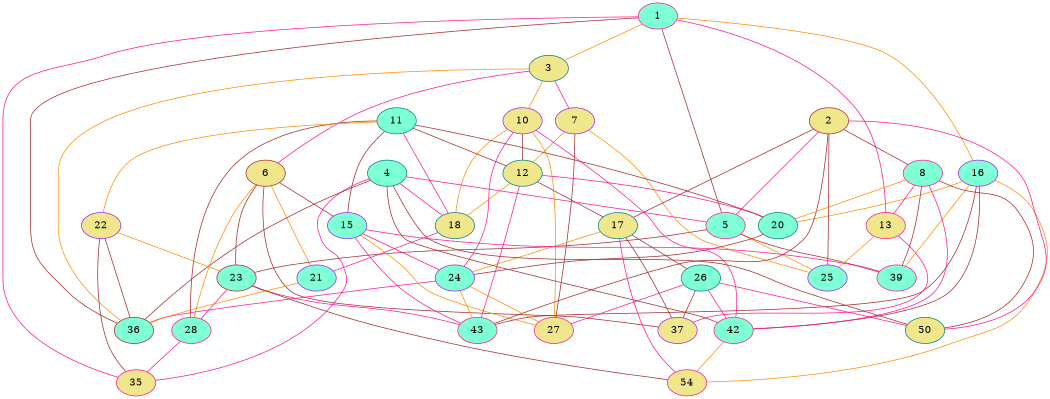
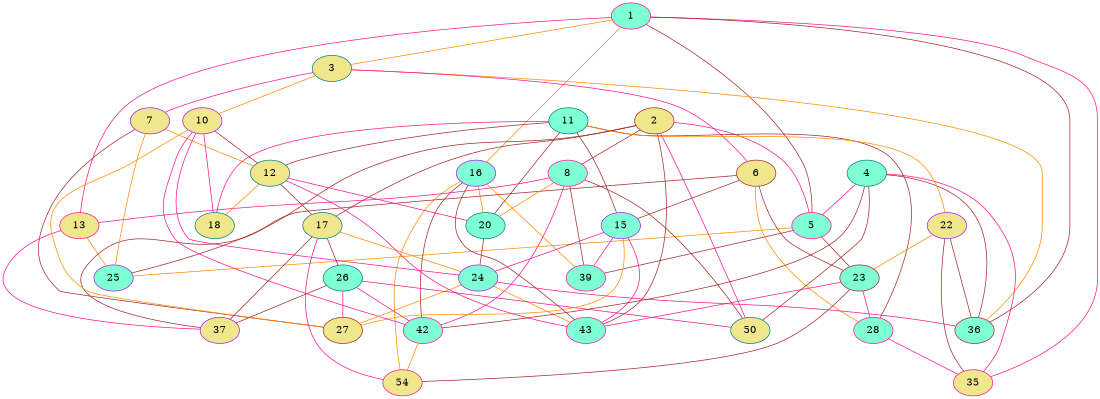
(470, 164) -> (209, 173)
(421, 199) -> none
(317, 278) -> none
(554, 330) -> (343, 330)
